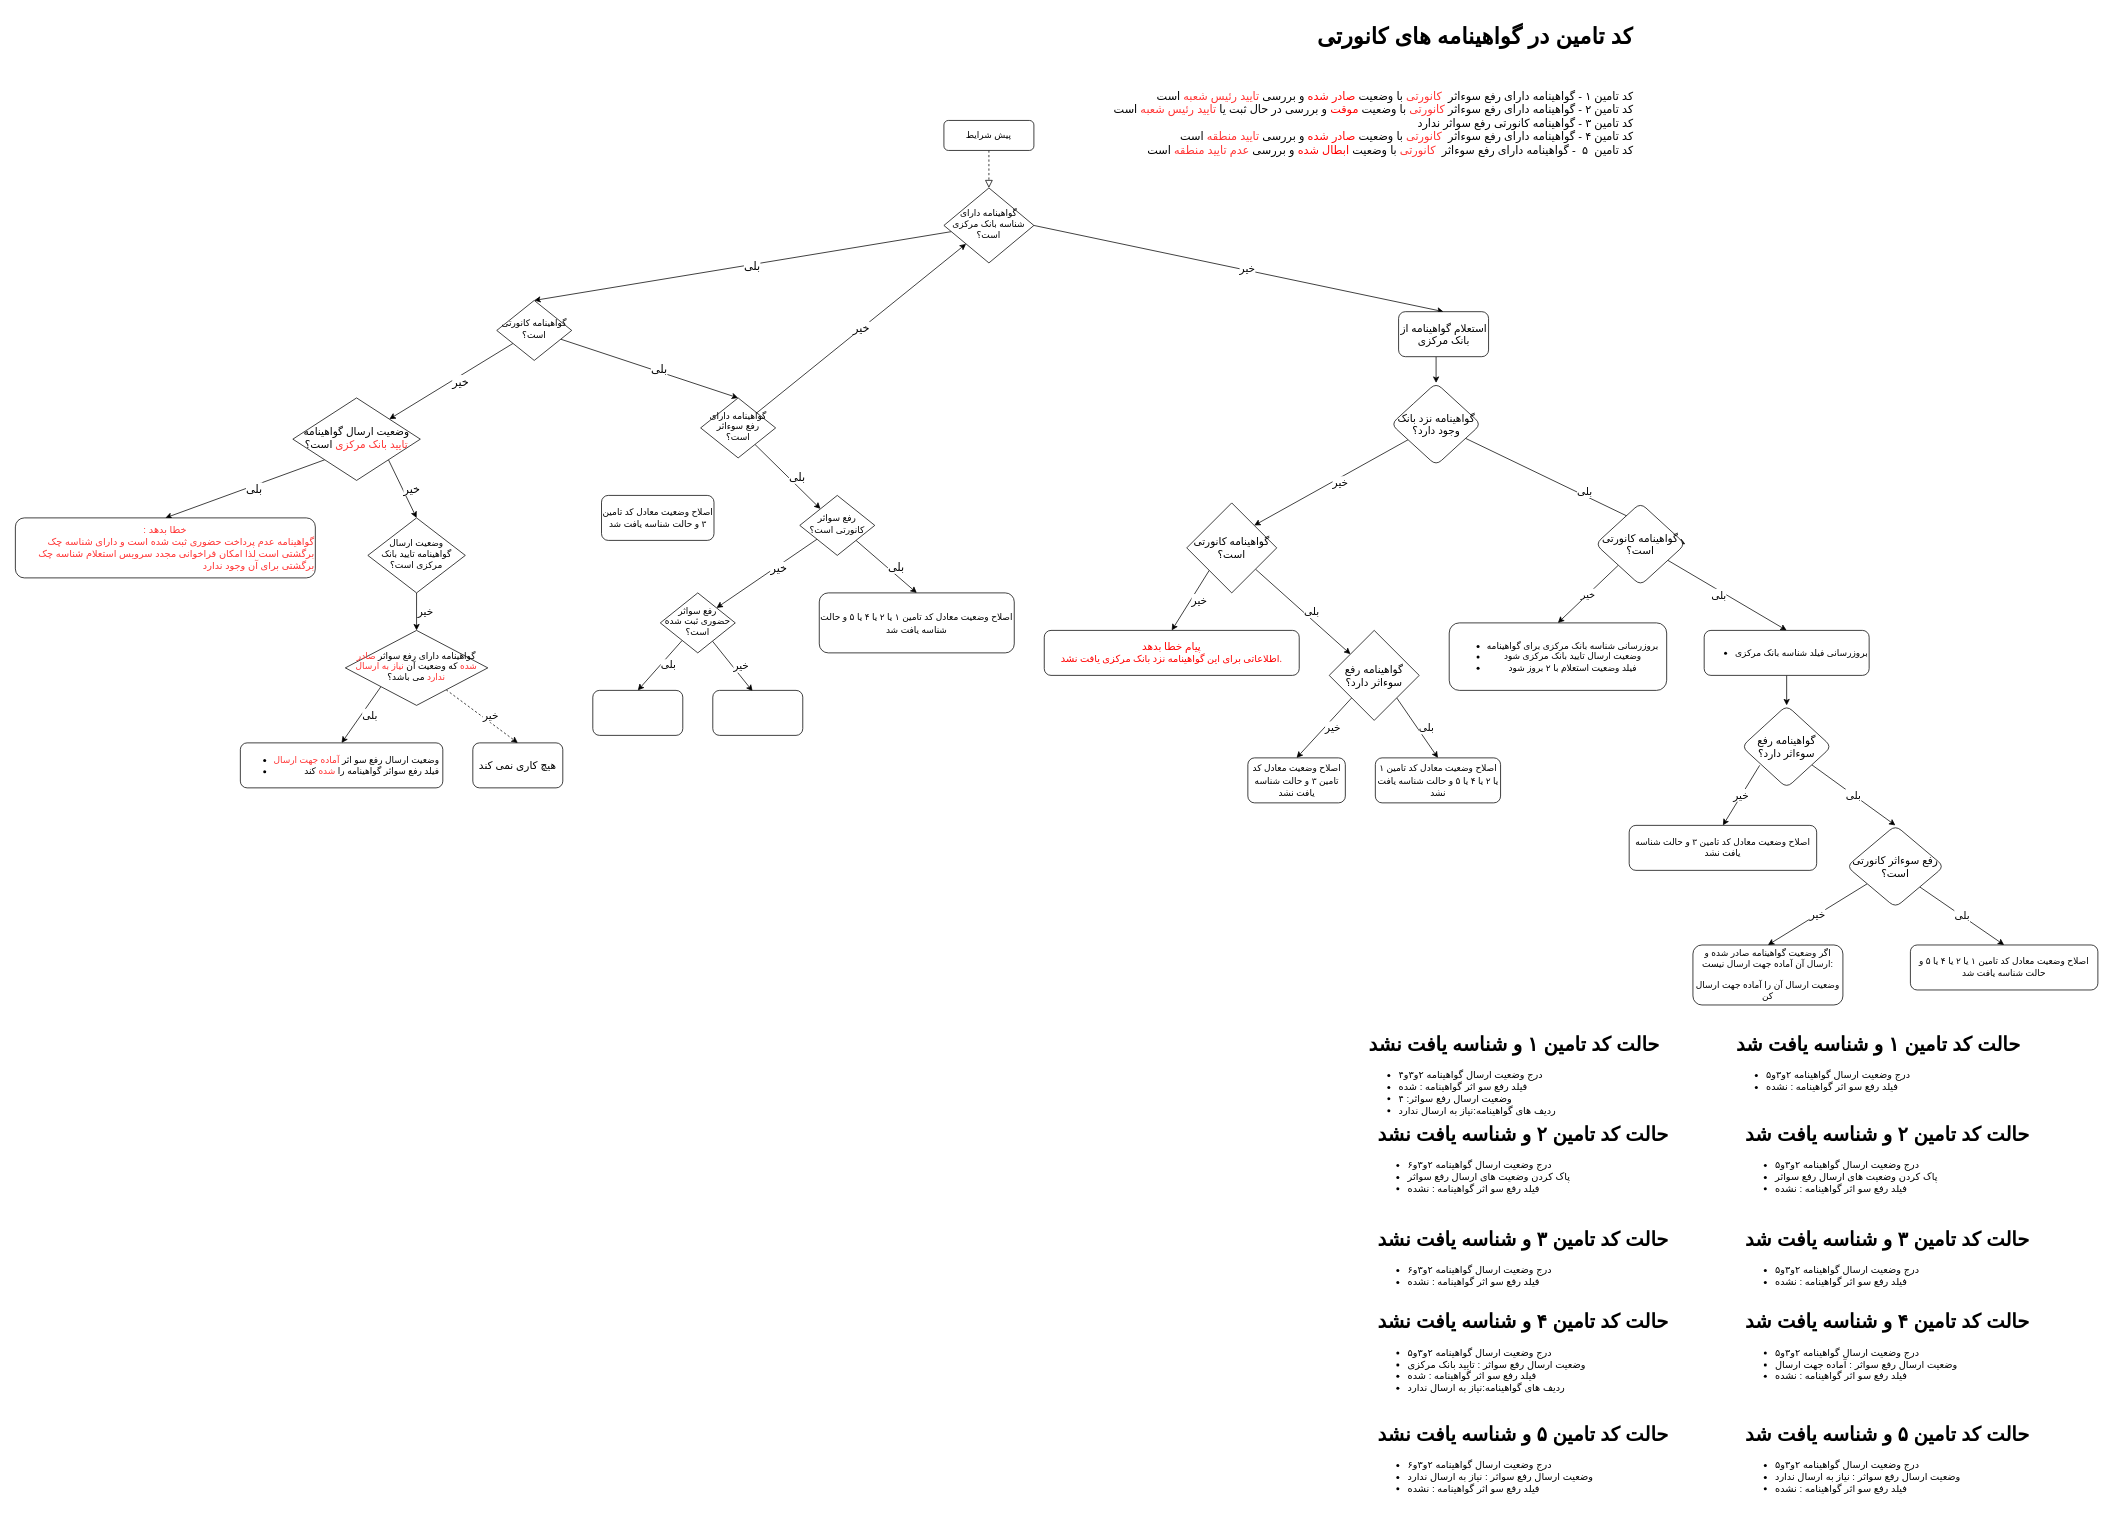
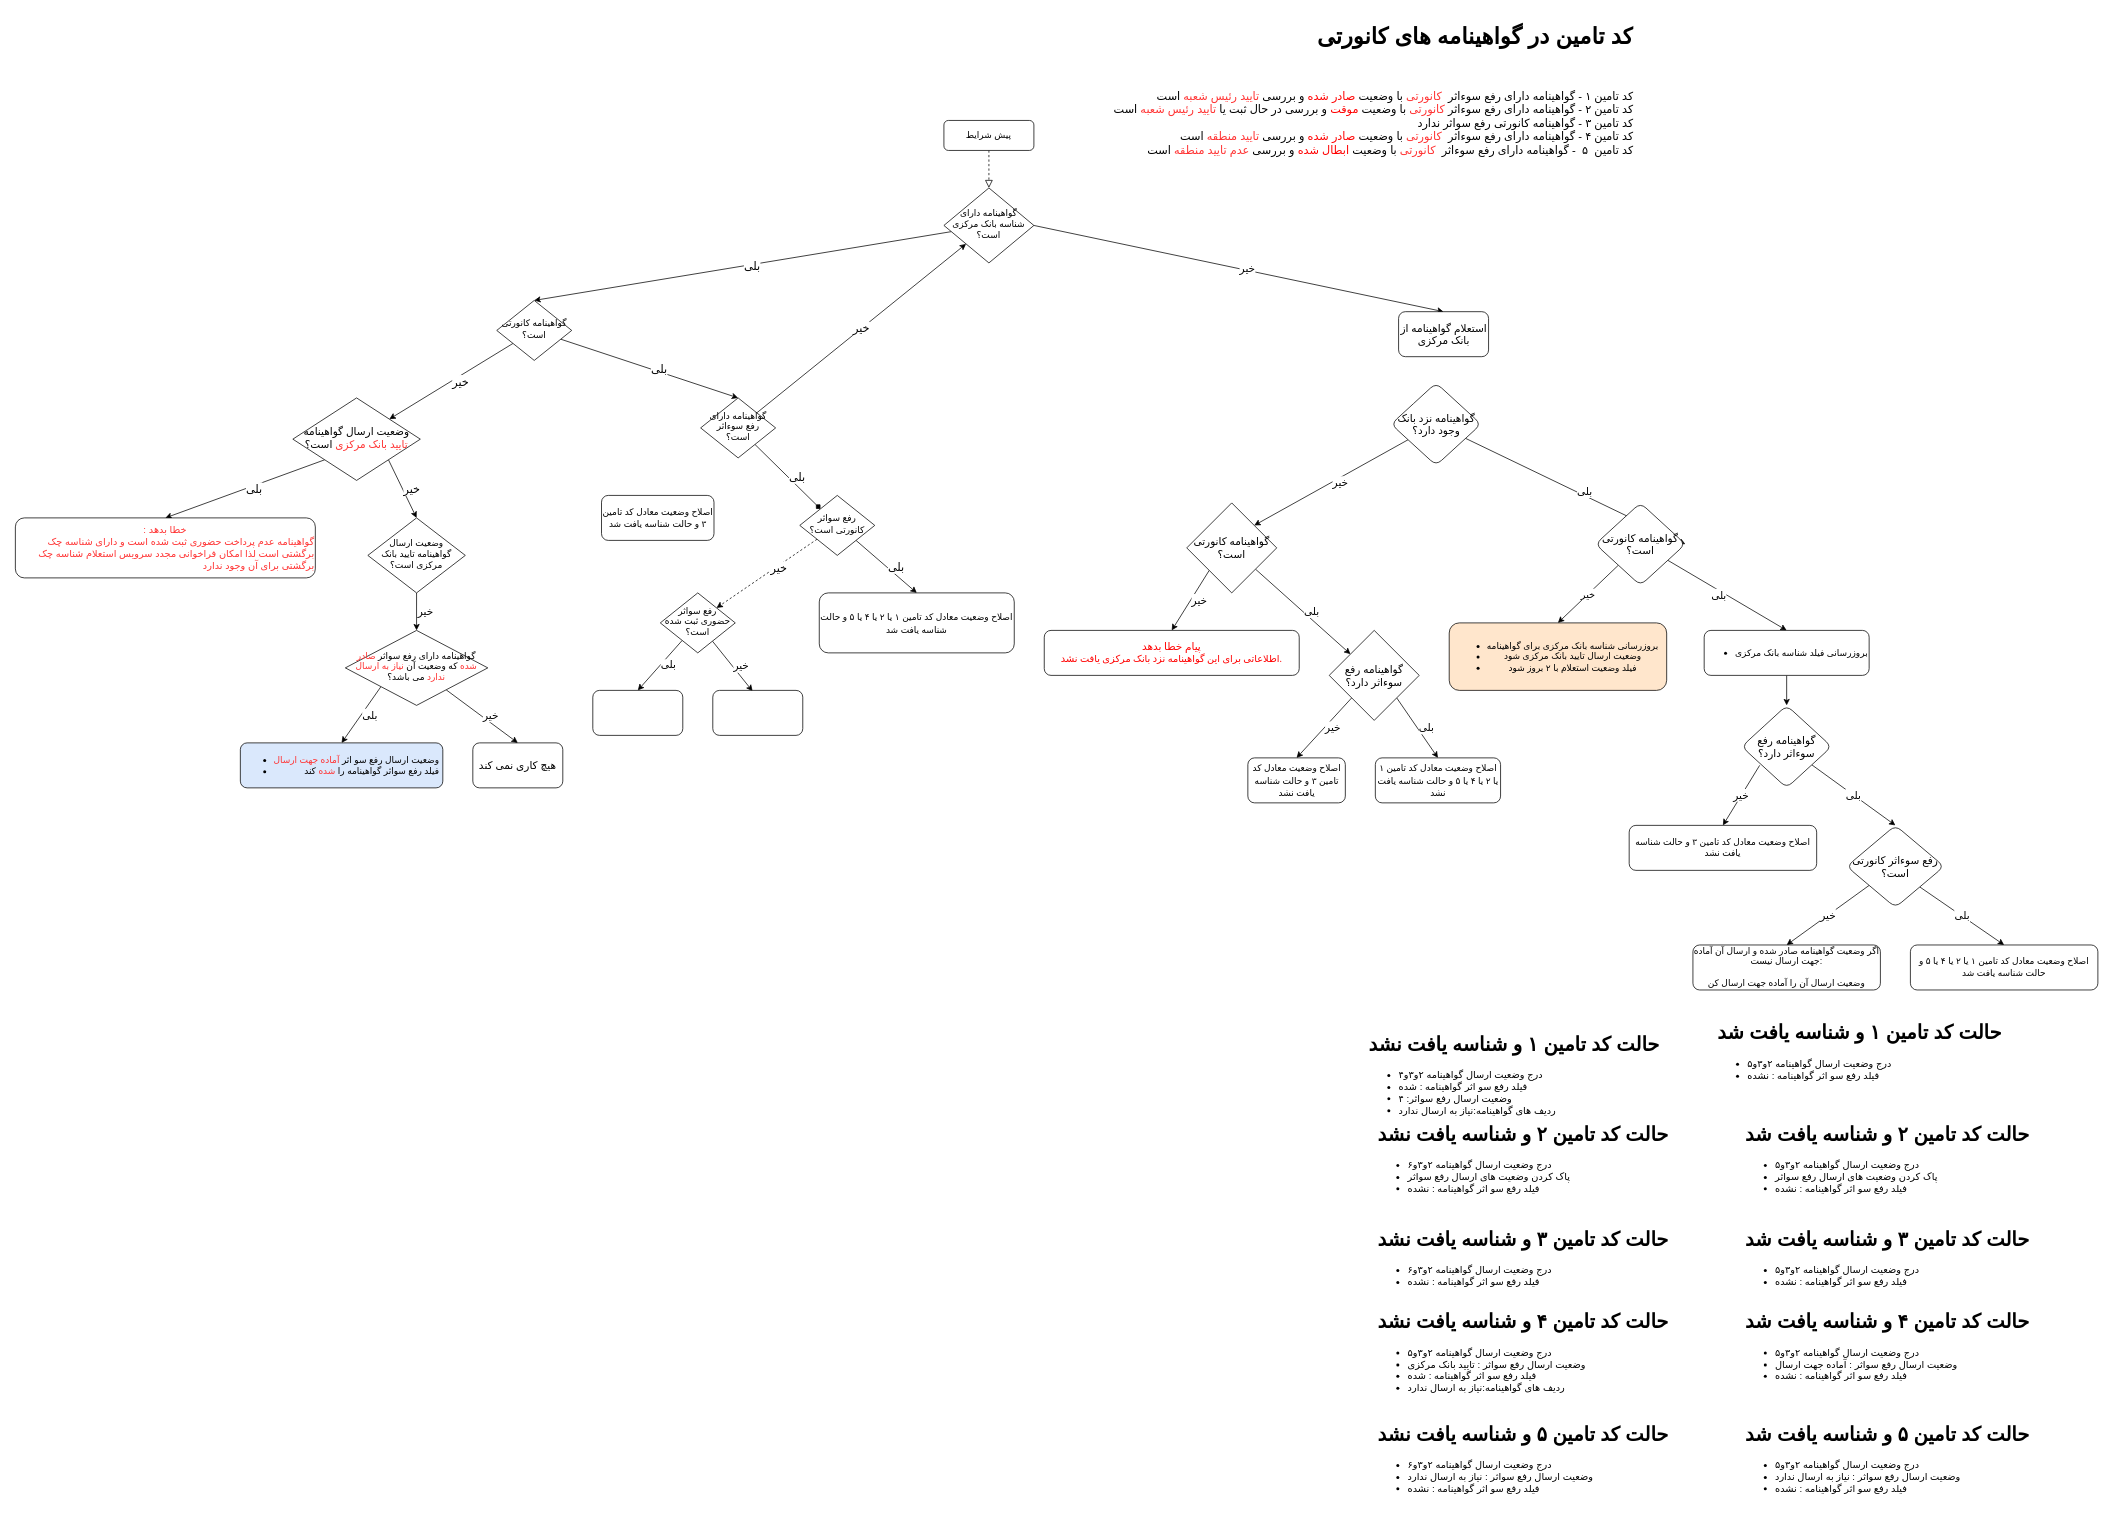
(1436, 376) -> none
(816, 504) -> (816, 504)
(746, 588) -> (746, 588)
(1558, 657) -> (1558, 657)
(479, 714) -> (479, 714)
(342, 765) -> (342, 765)
(1768, 975) -> (1787, 967)
(1905, 1065) -> (1887, 1054)
